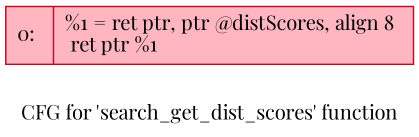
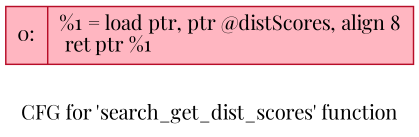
(231, 24) -> (231, 24)
